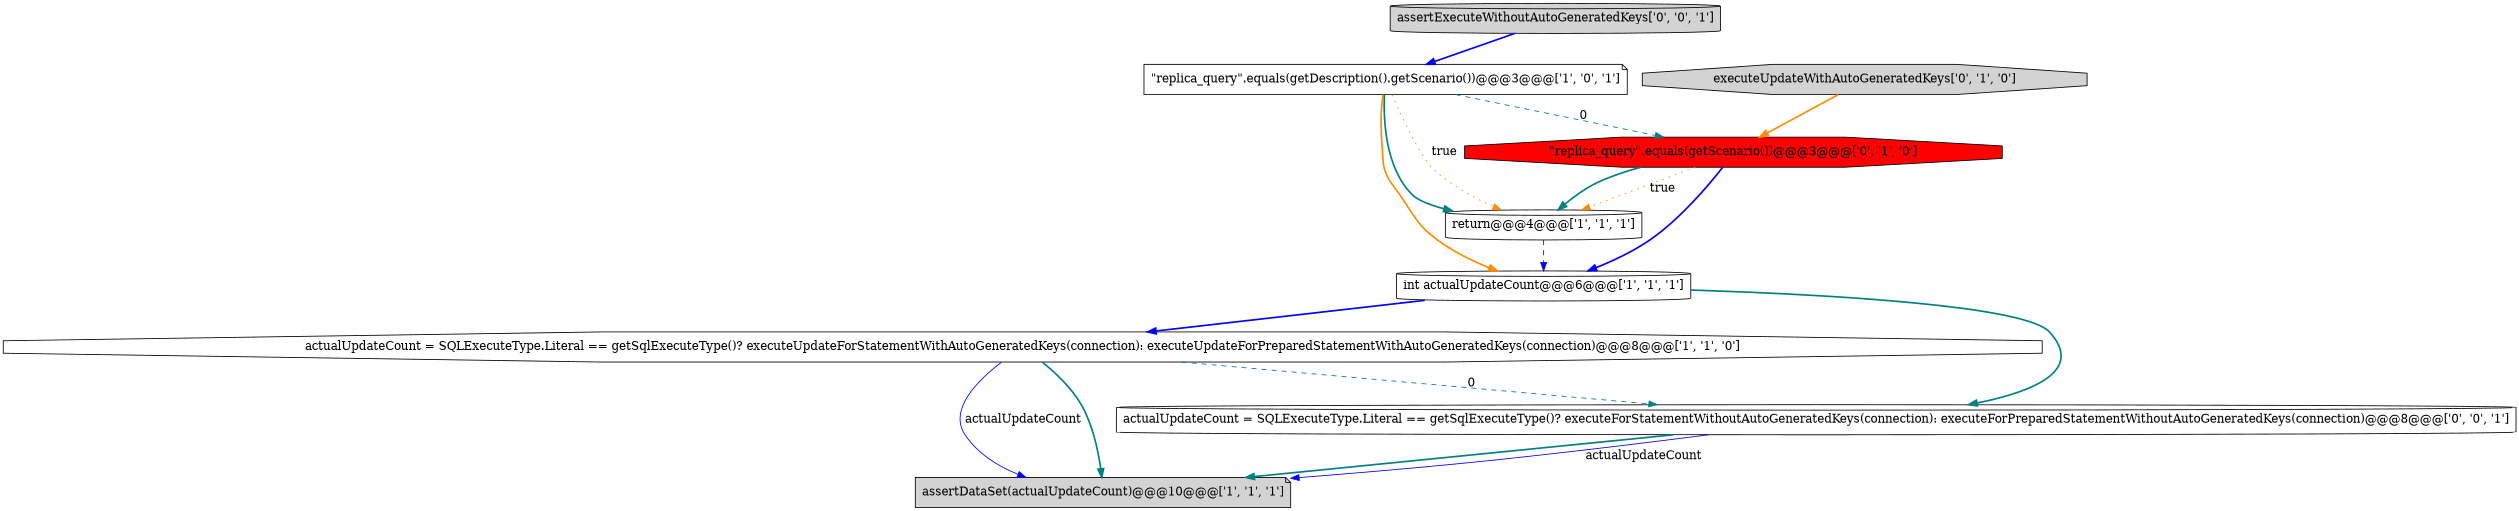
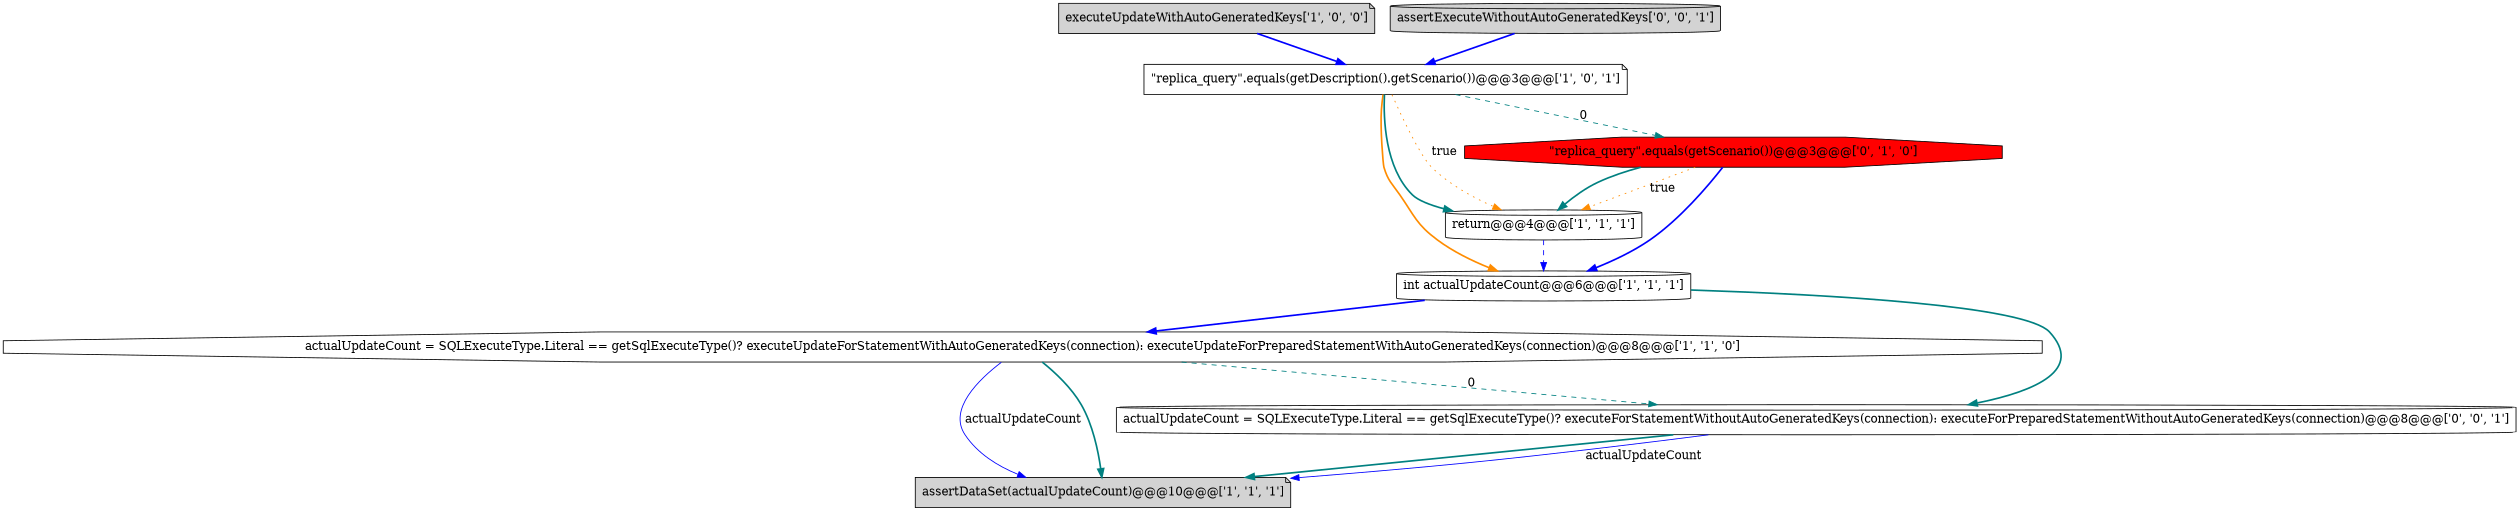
none -> (1217, 18)
(1865, 79) -> none
